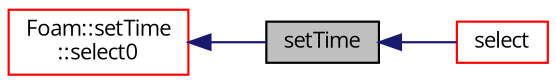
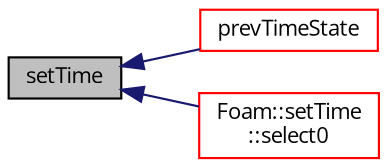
(238, 42) -> (171, 100)
(502, 42) -> (289, 30)
